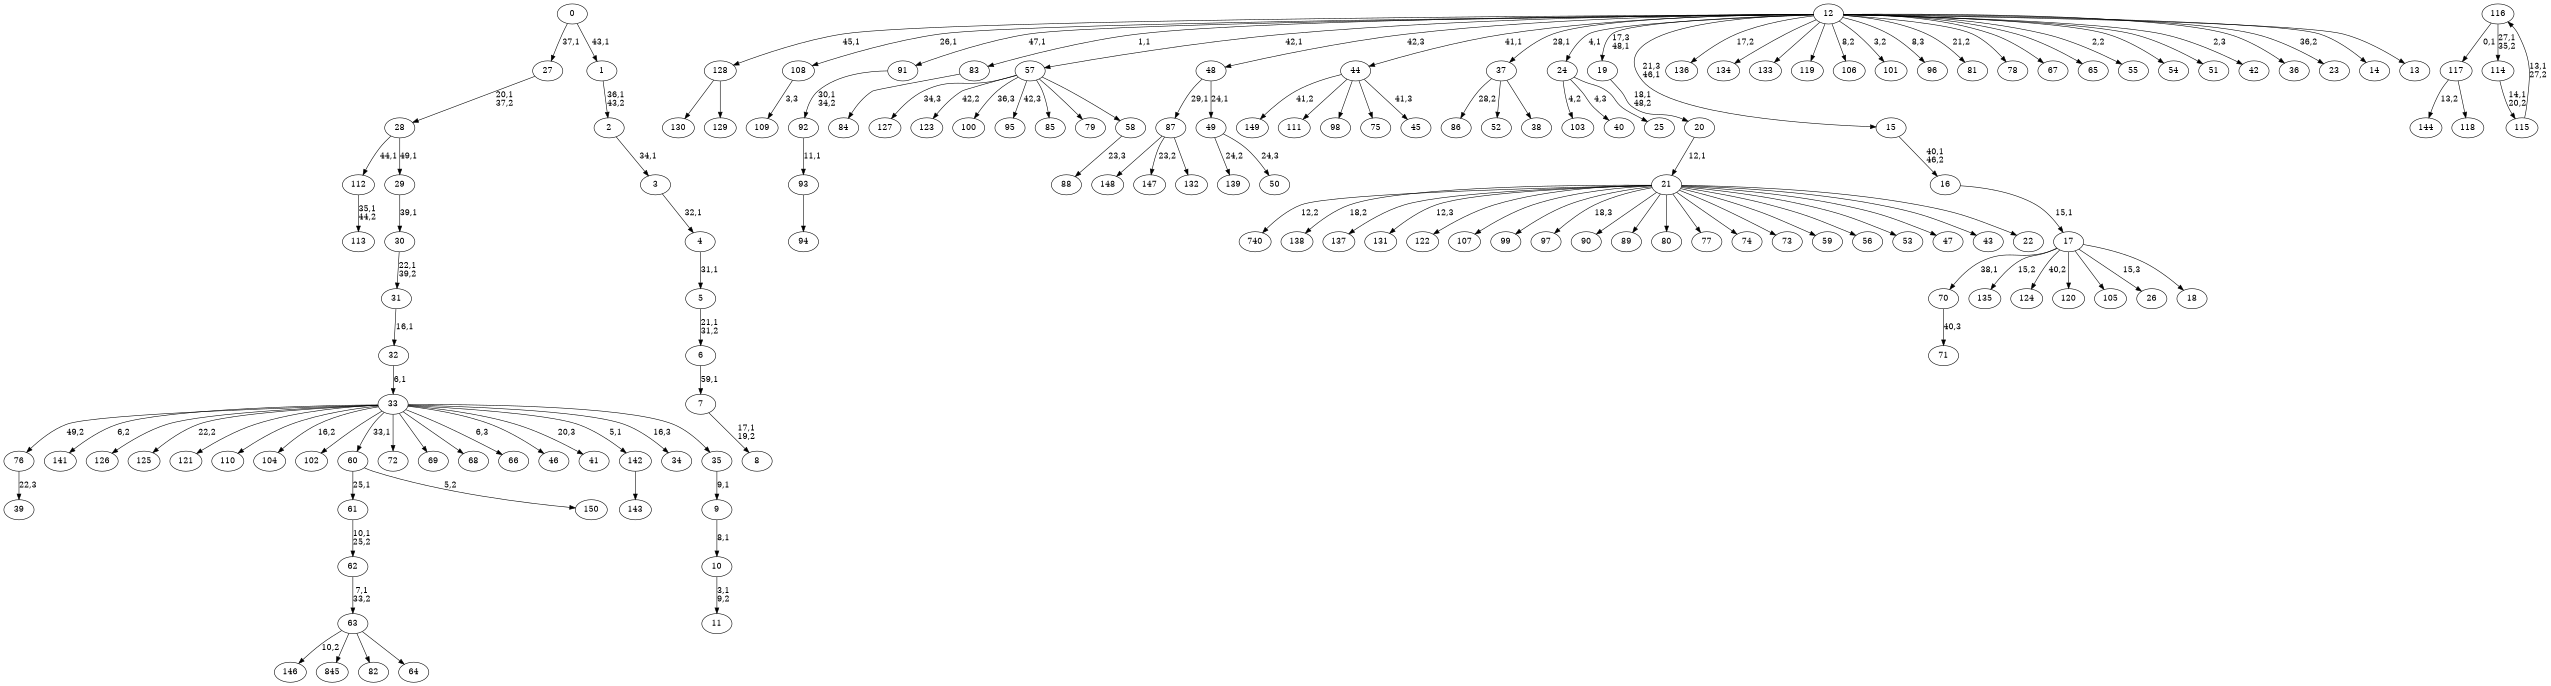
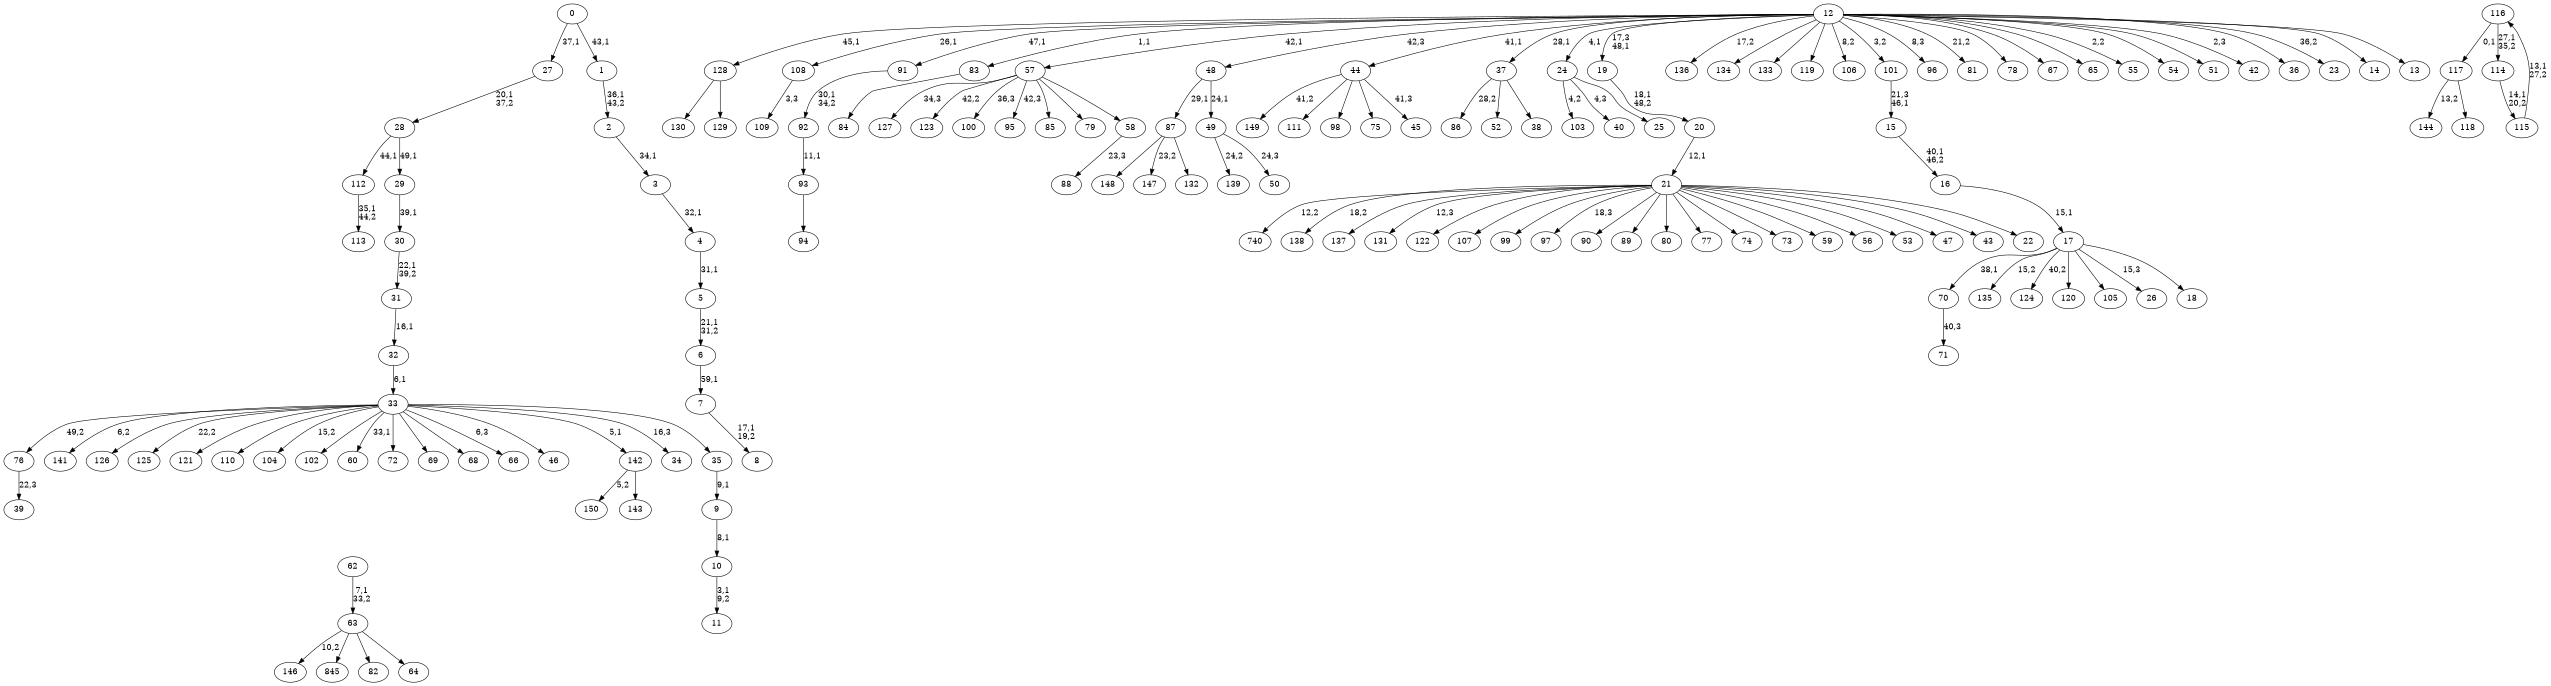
(1651, 87) -> (1891, 97)
(327, 433) -> (327, 433)
(594, 461) -> none
(466, 493) -> (615, 483)
(353, 510) -> none
